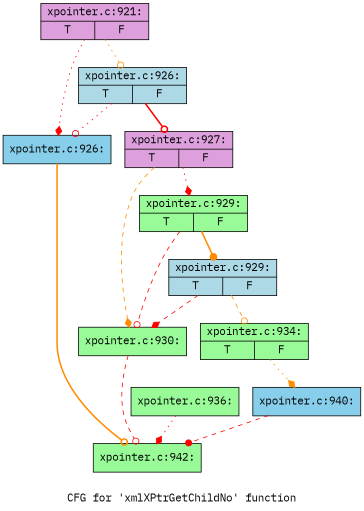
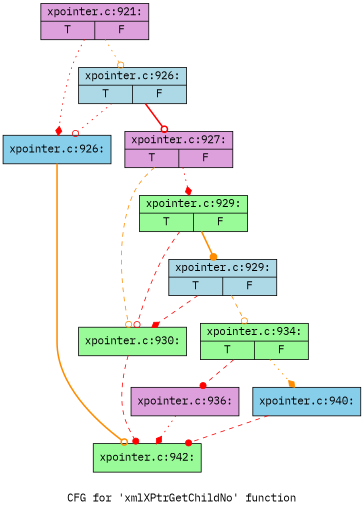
(122, 240) -> (122, 240)
none -> (220, 372)
(122, 398) -> (122, 398)
(185, 402) -> (185, 402)
